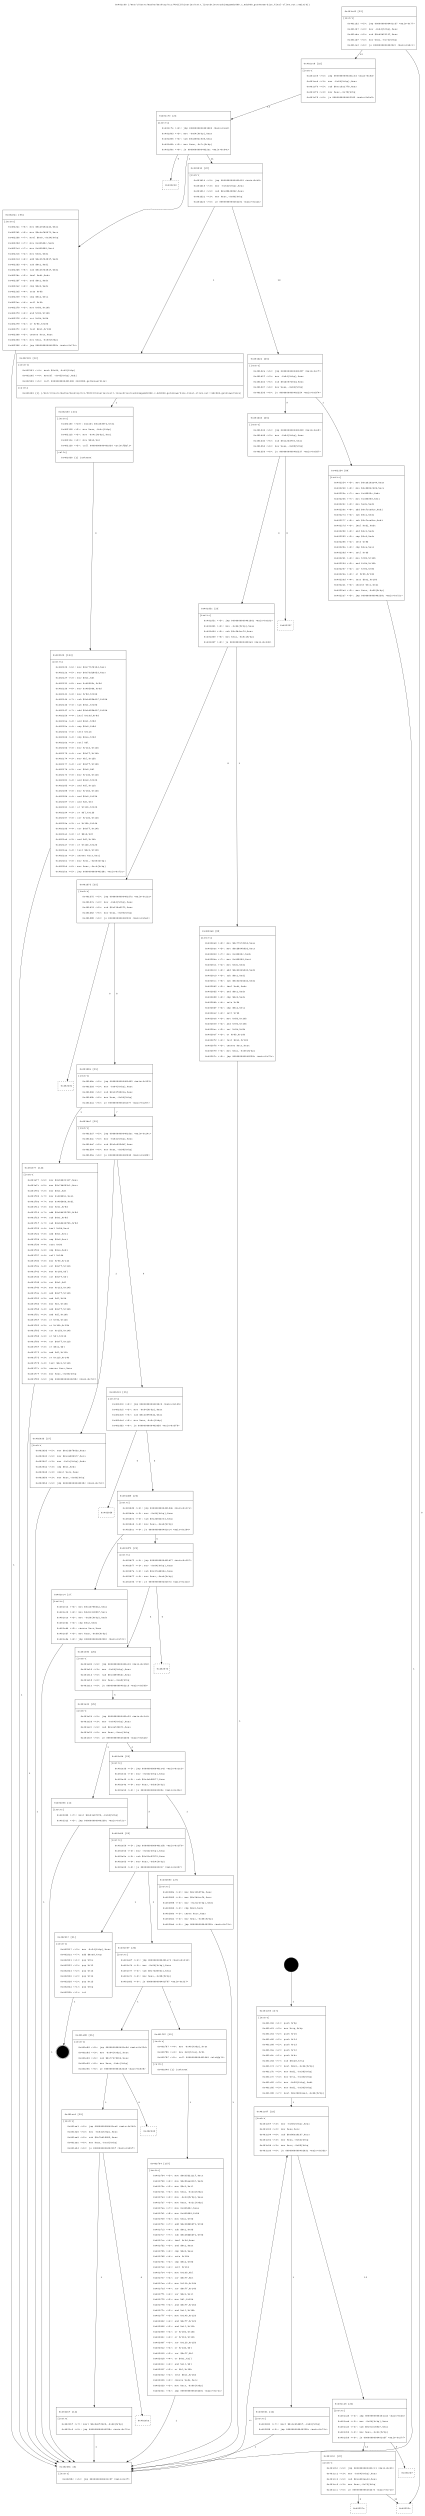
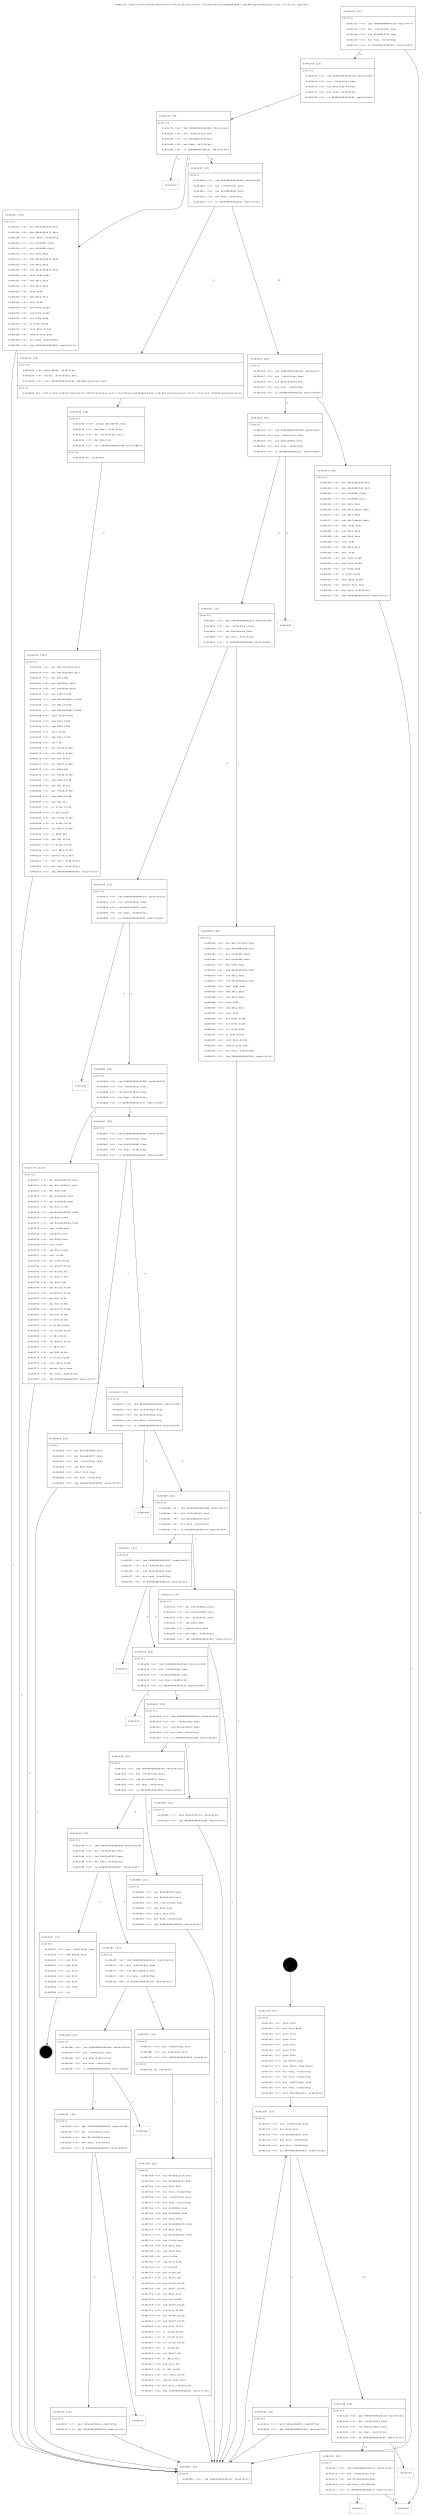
none -> (133, 1721)
